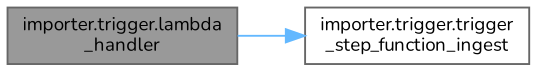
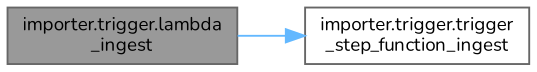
(122, 36) -> (122, 36)
